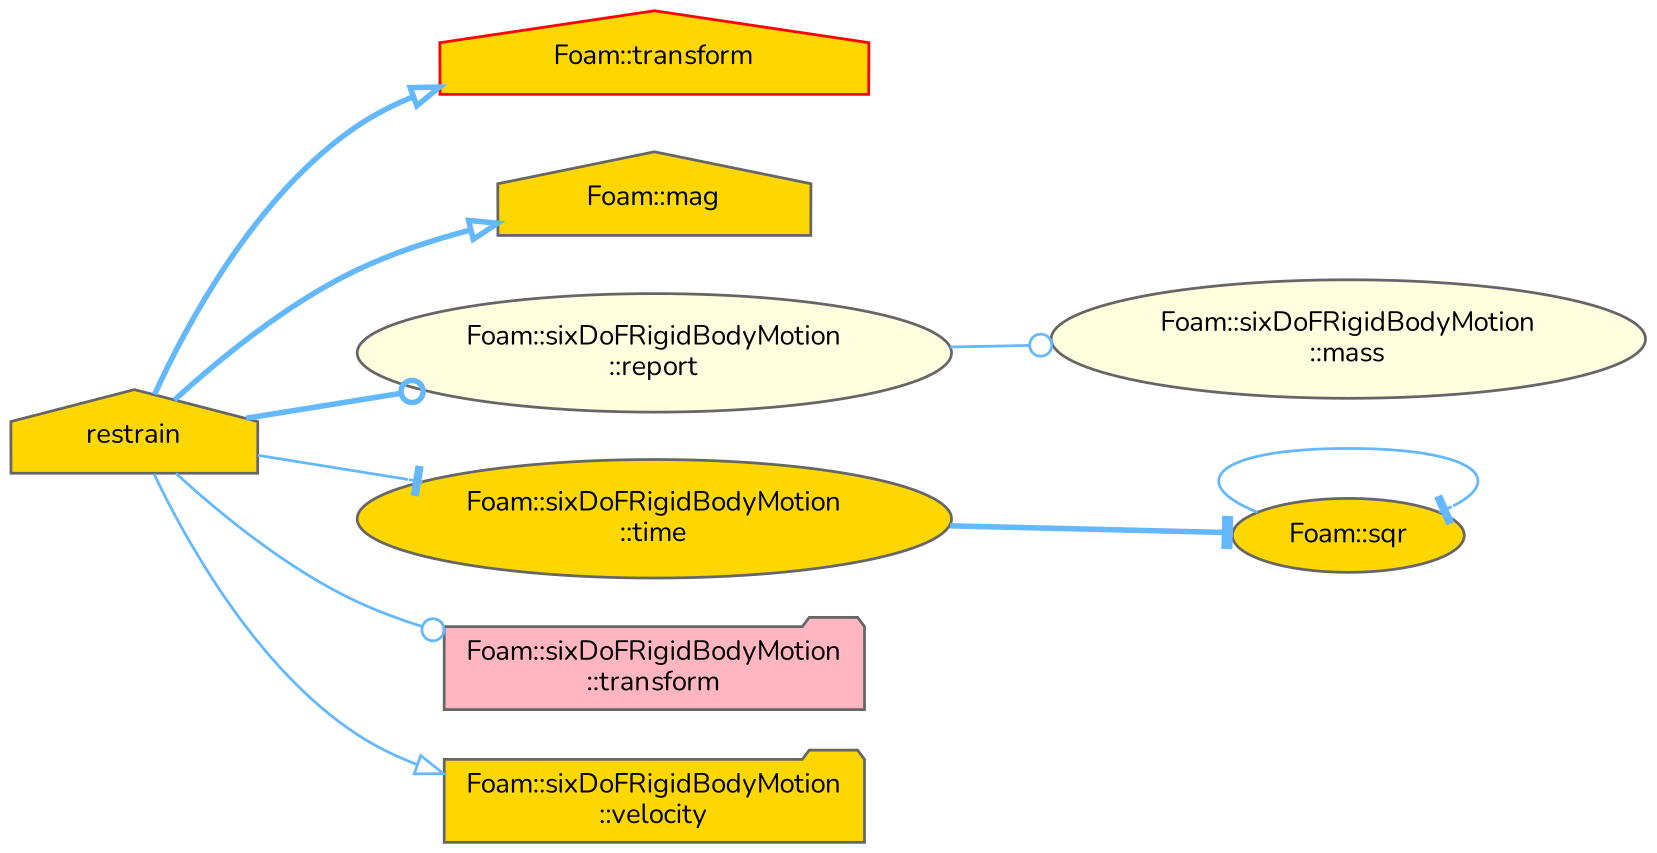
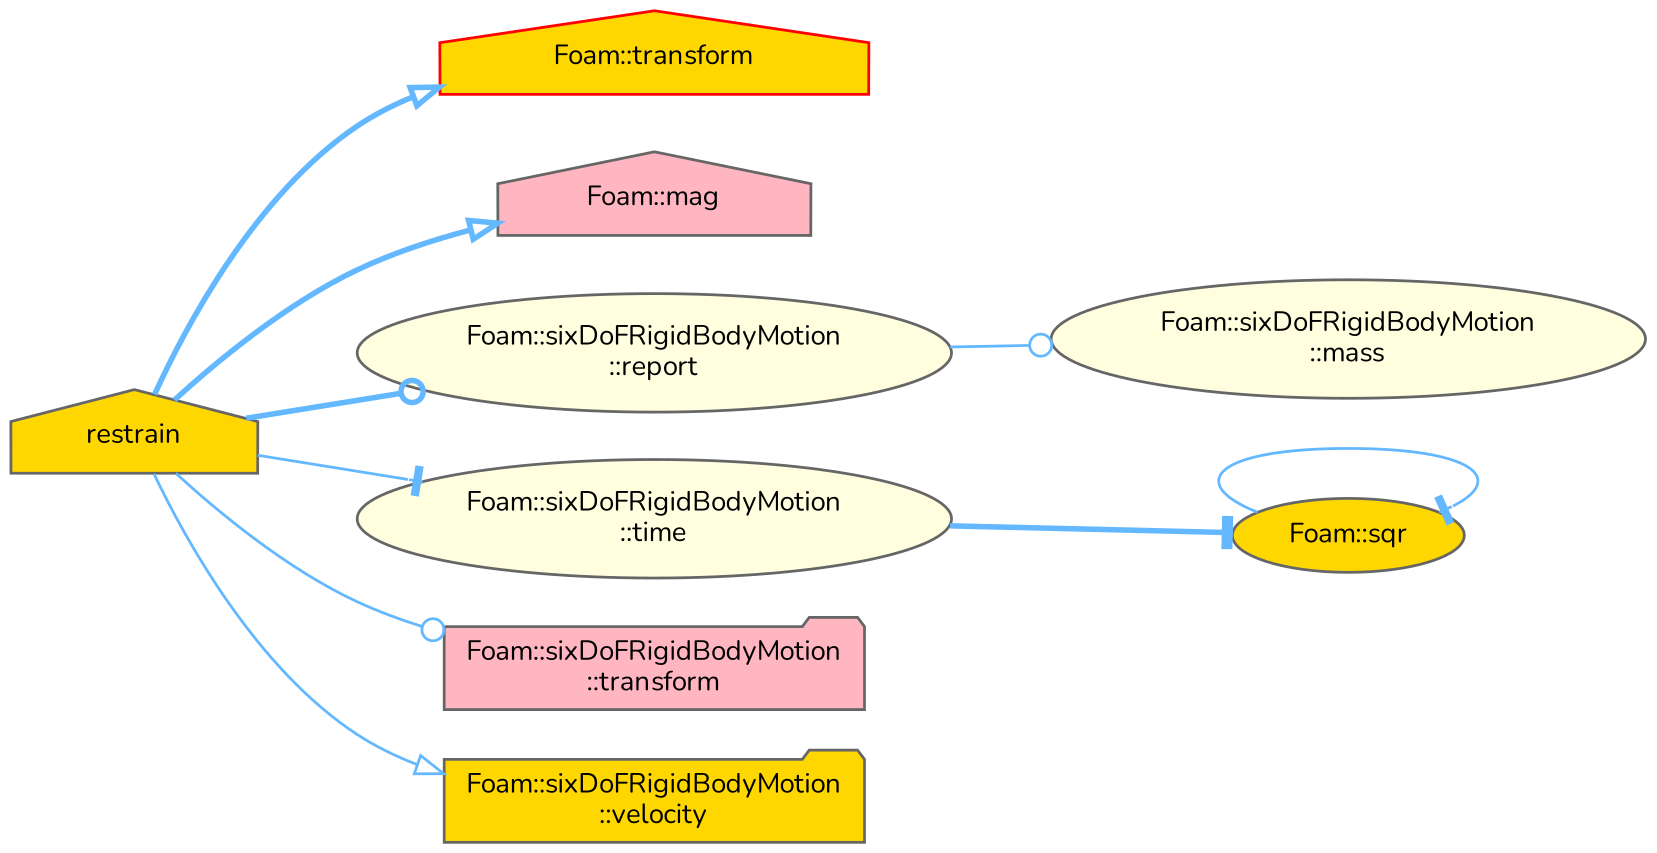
(654, 198) -> (654, 198)
(654, 519) -> (654, 519)
